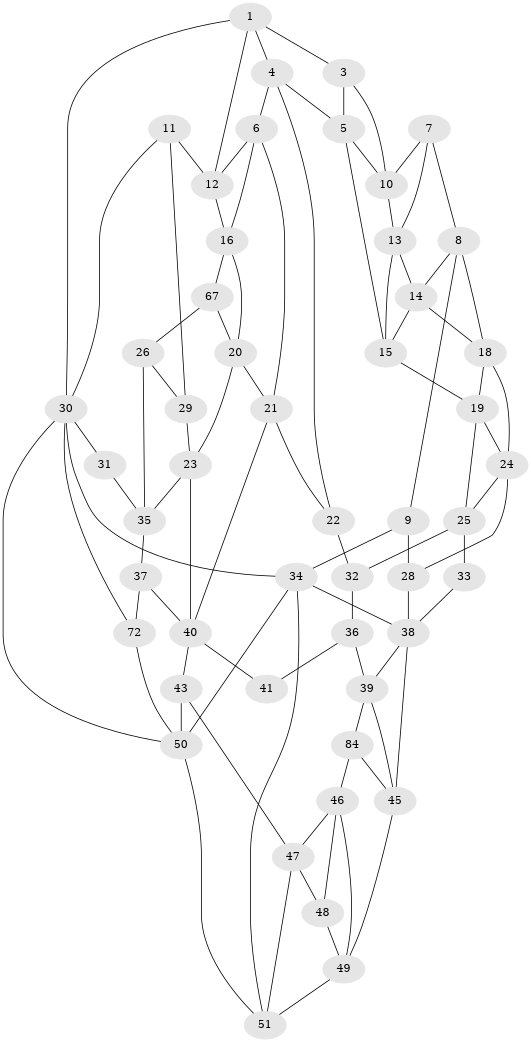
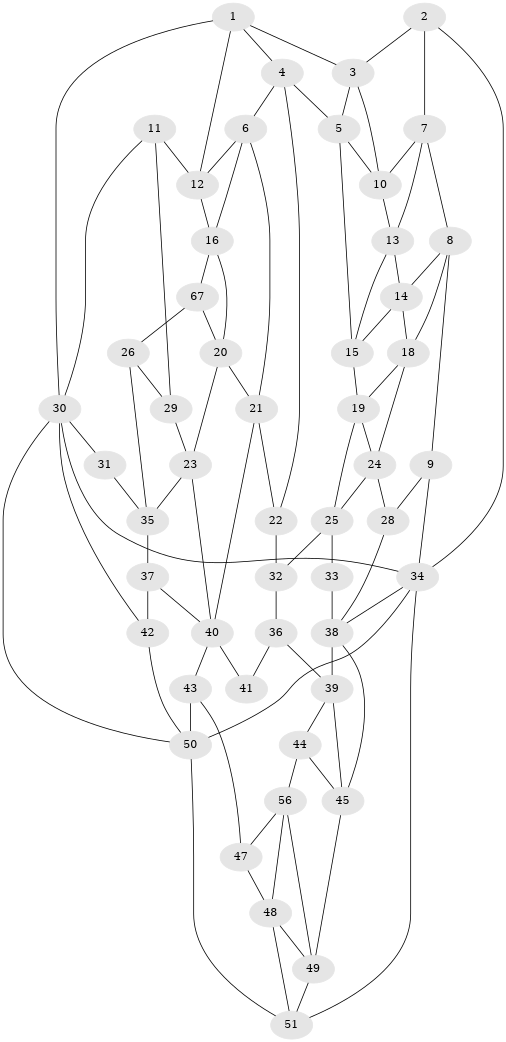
none -> (425, 17)
(135, 633) -> (148, 633)
(352, 745) -> (300, 745)
(338, 801) -> (285, 801)
(279, 941) -> (281, 969)
